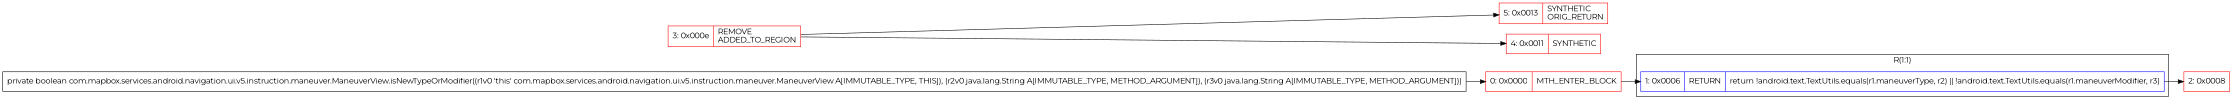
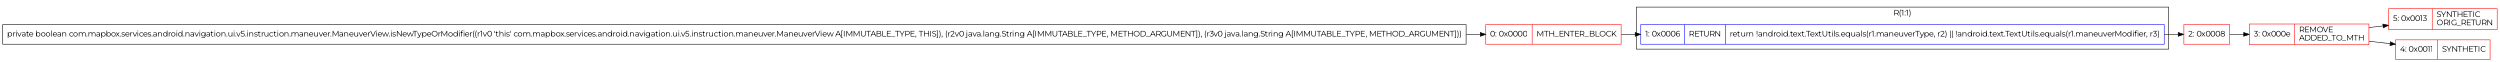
none -> (2237, 34)
(757, 40) -> (2332, 38)
